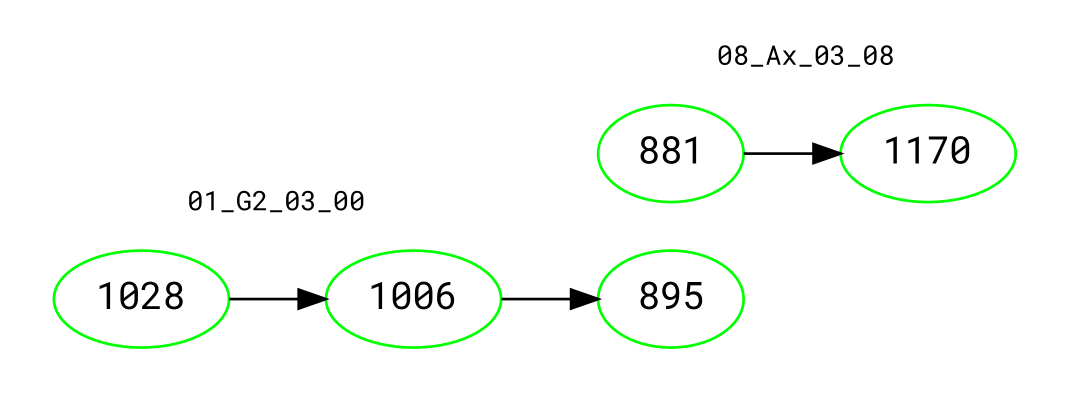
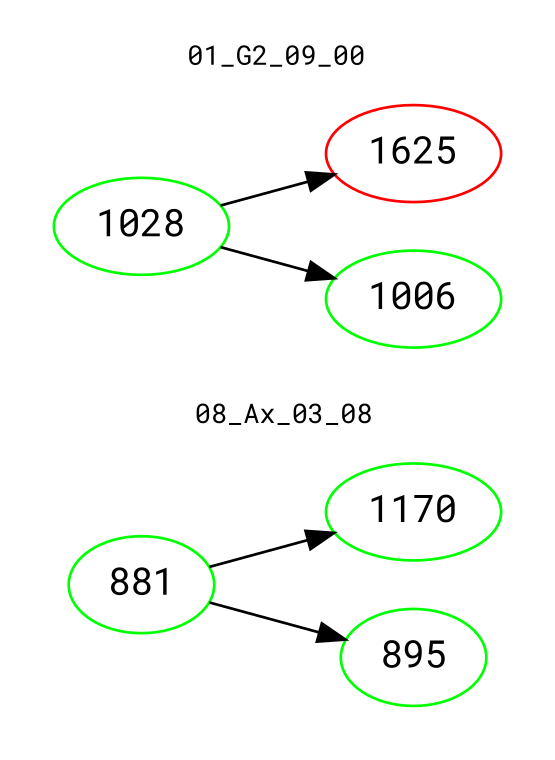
none -> (414, 154)
(278, 203) -> (278, 58)
(540, 299) -> (264, 617)
